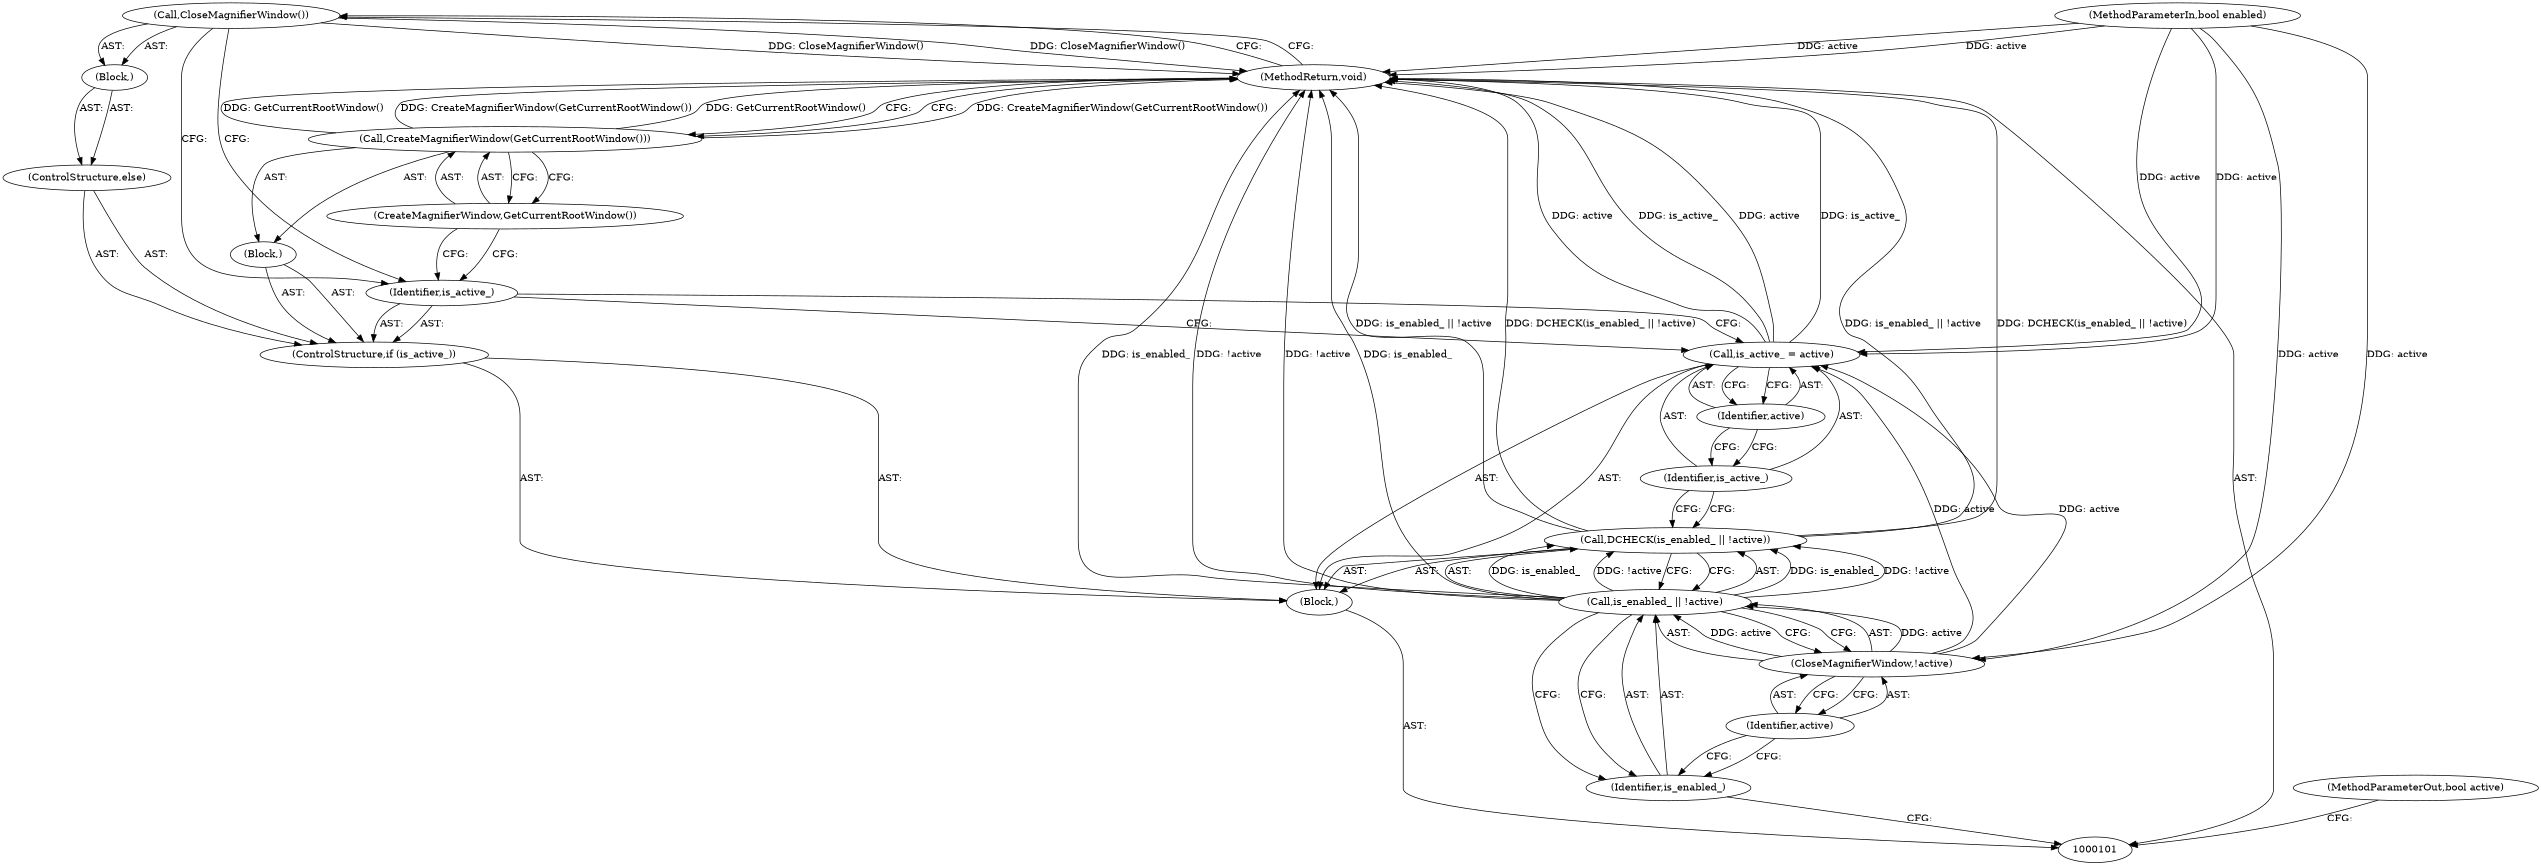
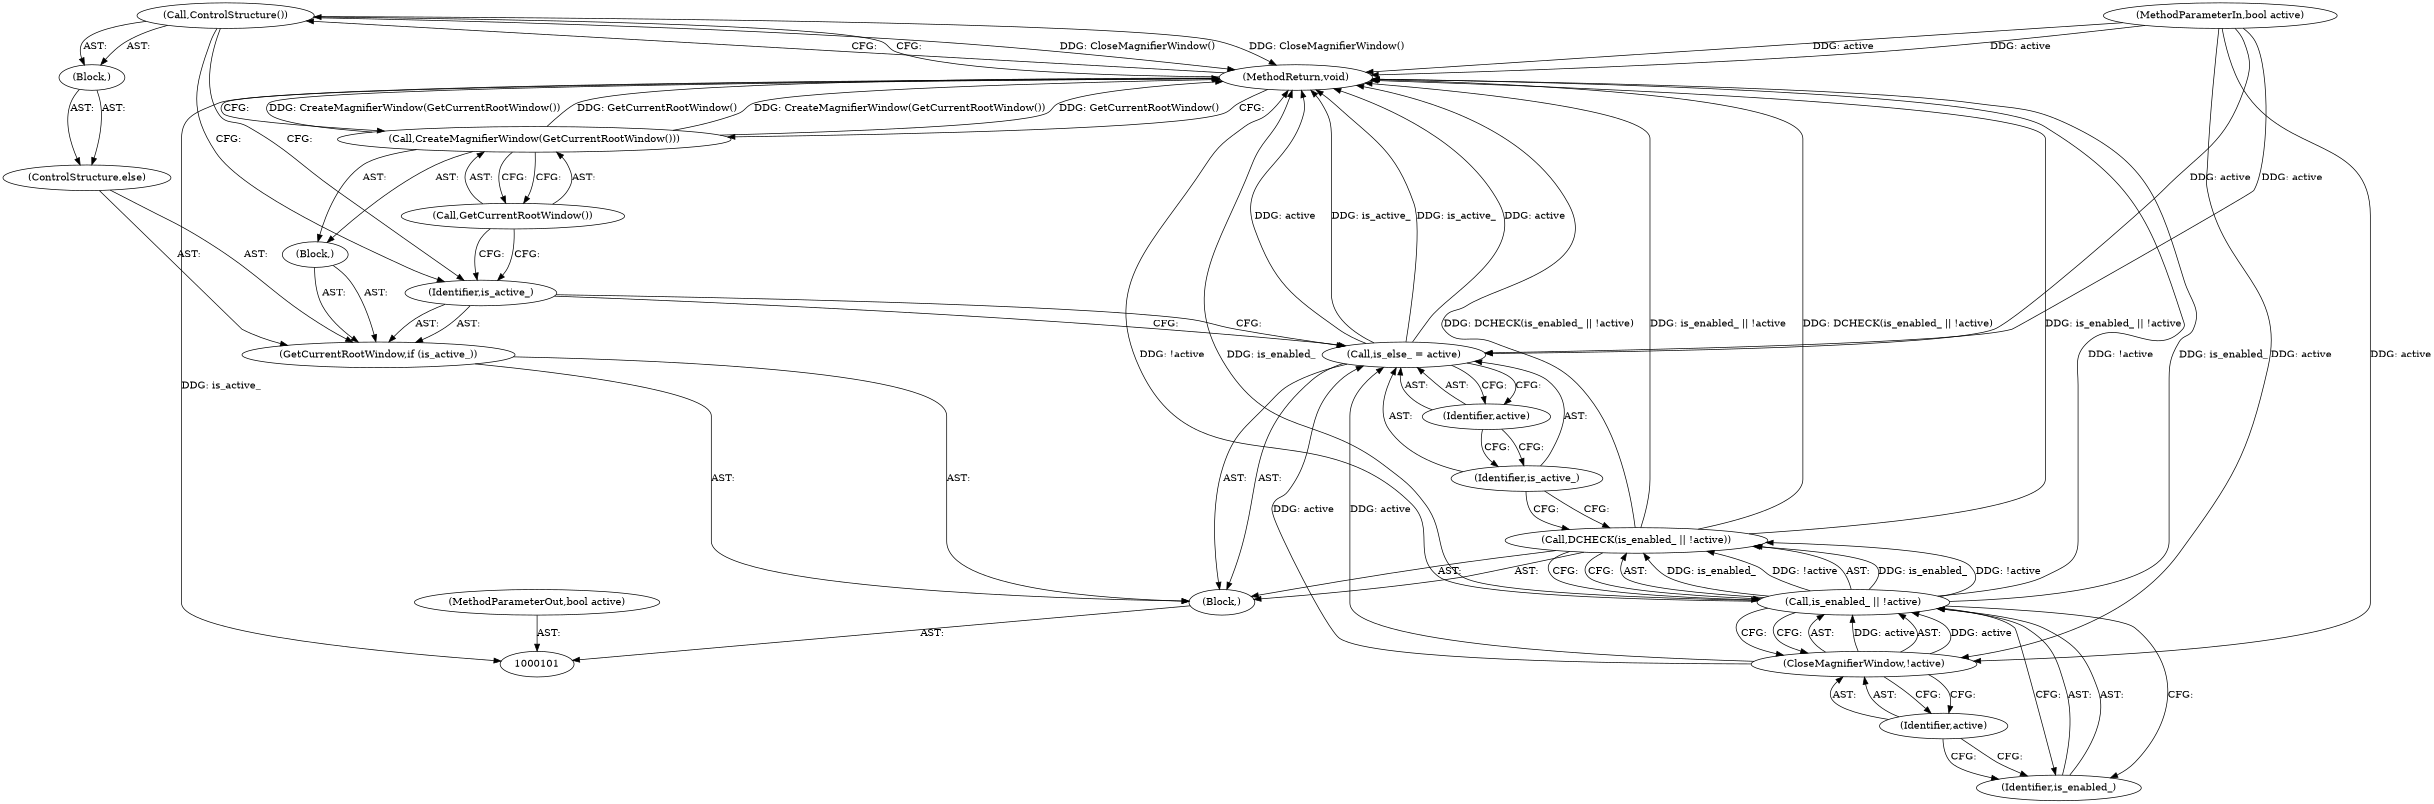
(231, 16) -> (226, 16)
(2178, 16) -> (2220, 16)
(505, 216) -> (513, 216)
(374, 355) -> (379, 355)
(1772, 355) -> (1404, 355)
(2247, 479) -> (221, 386)
(2342, 819) -> (551, 633)
(1891, 820) -> none
